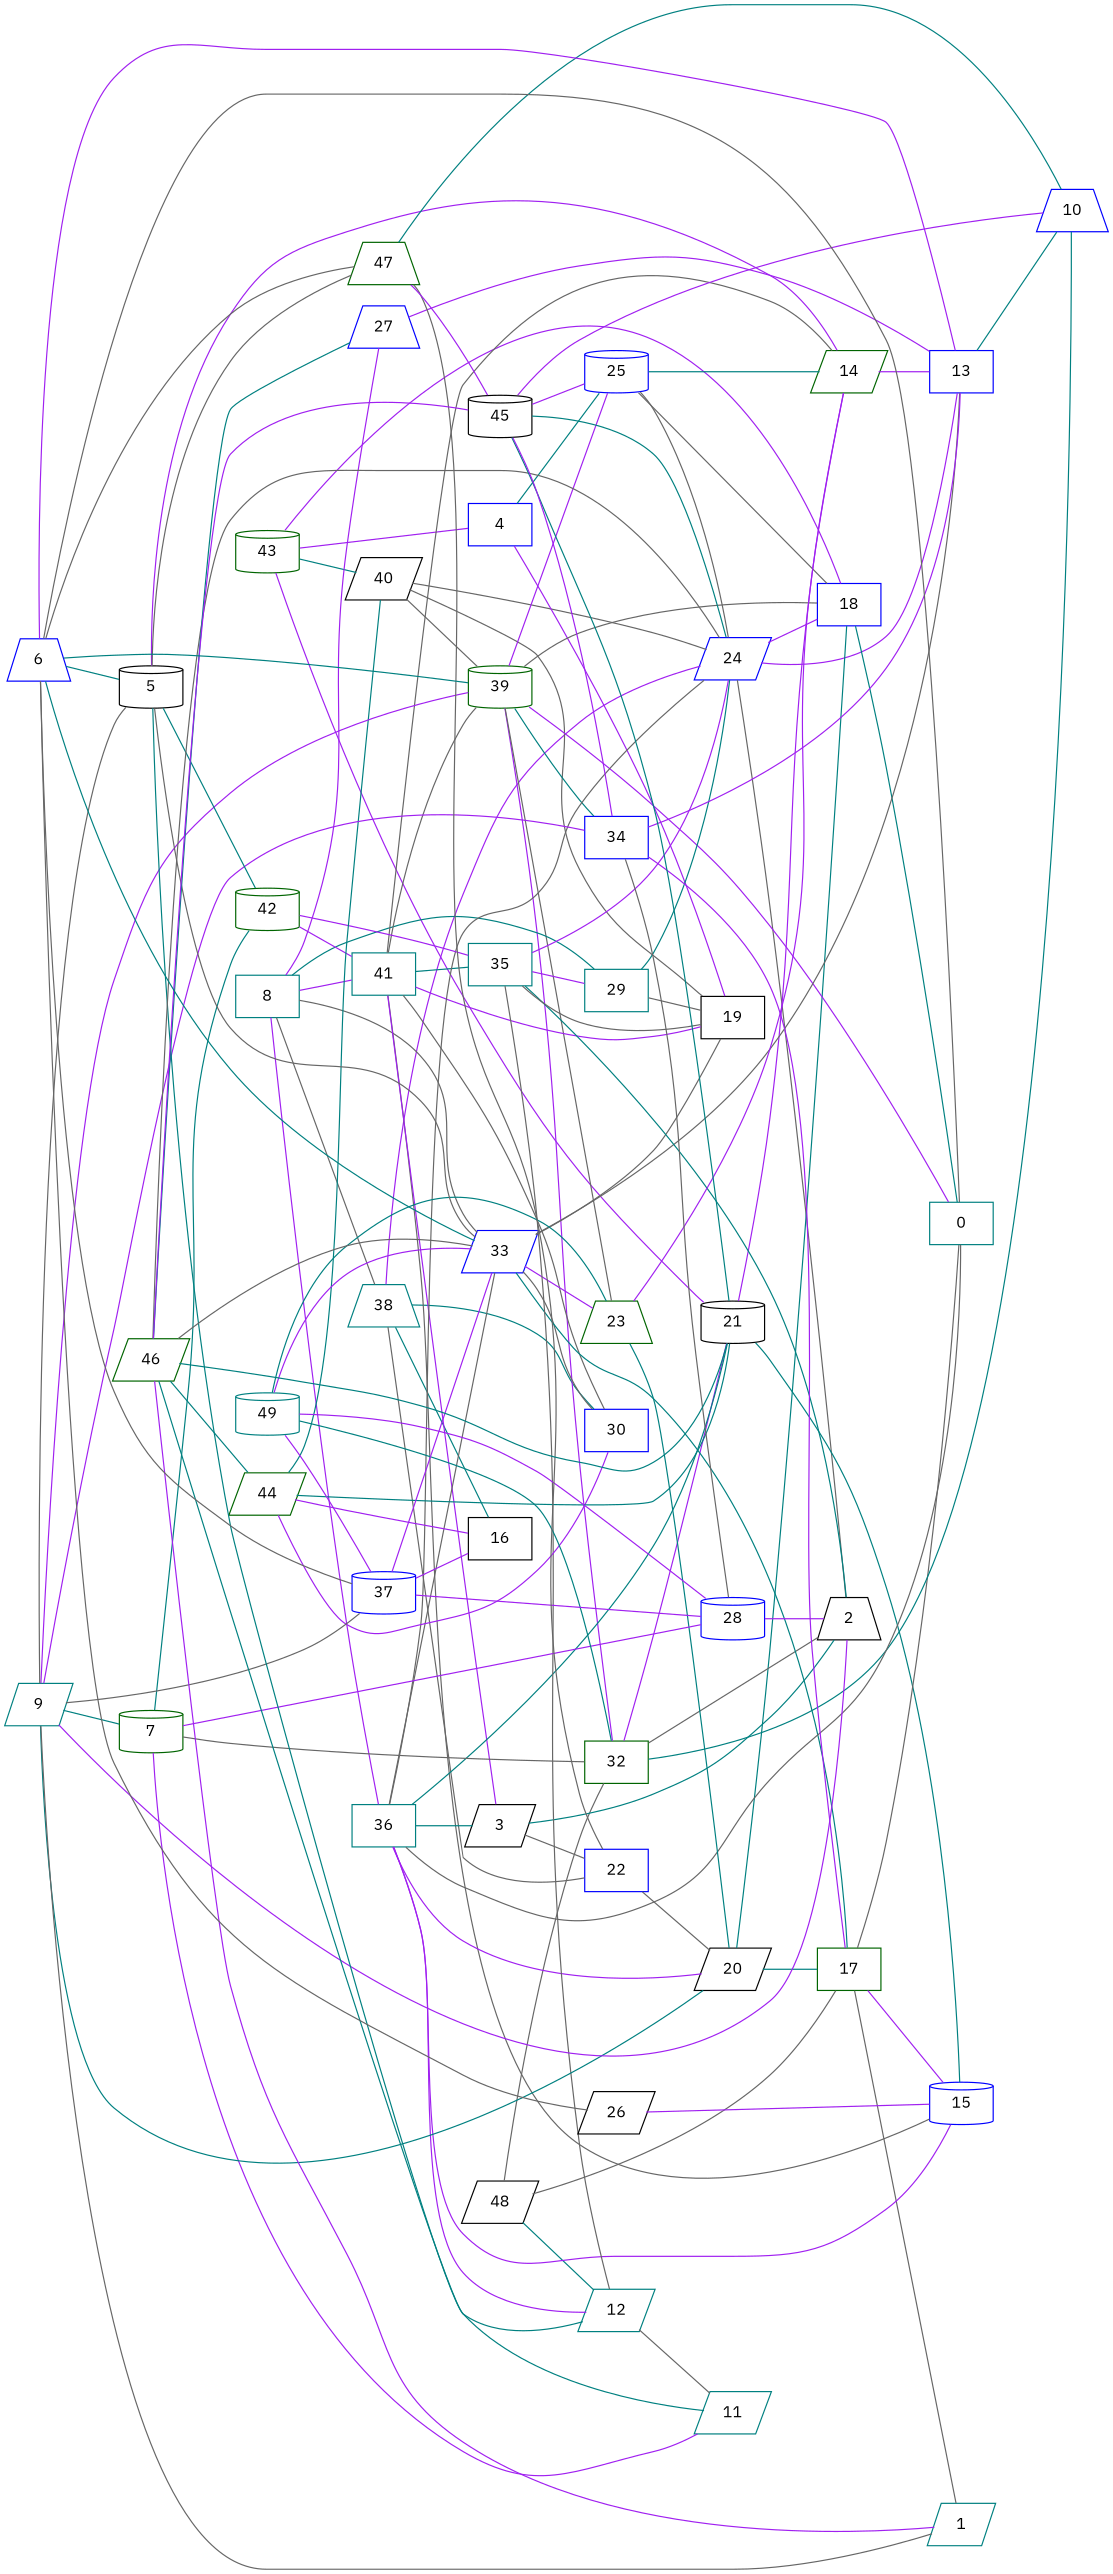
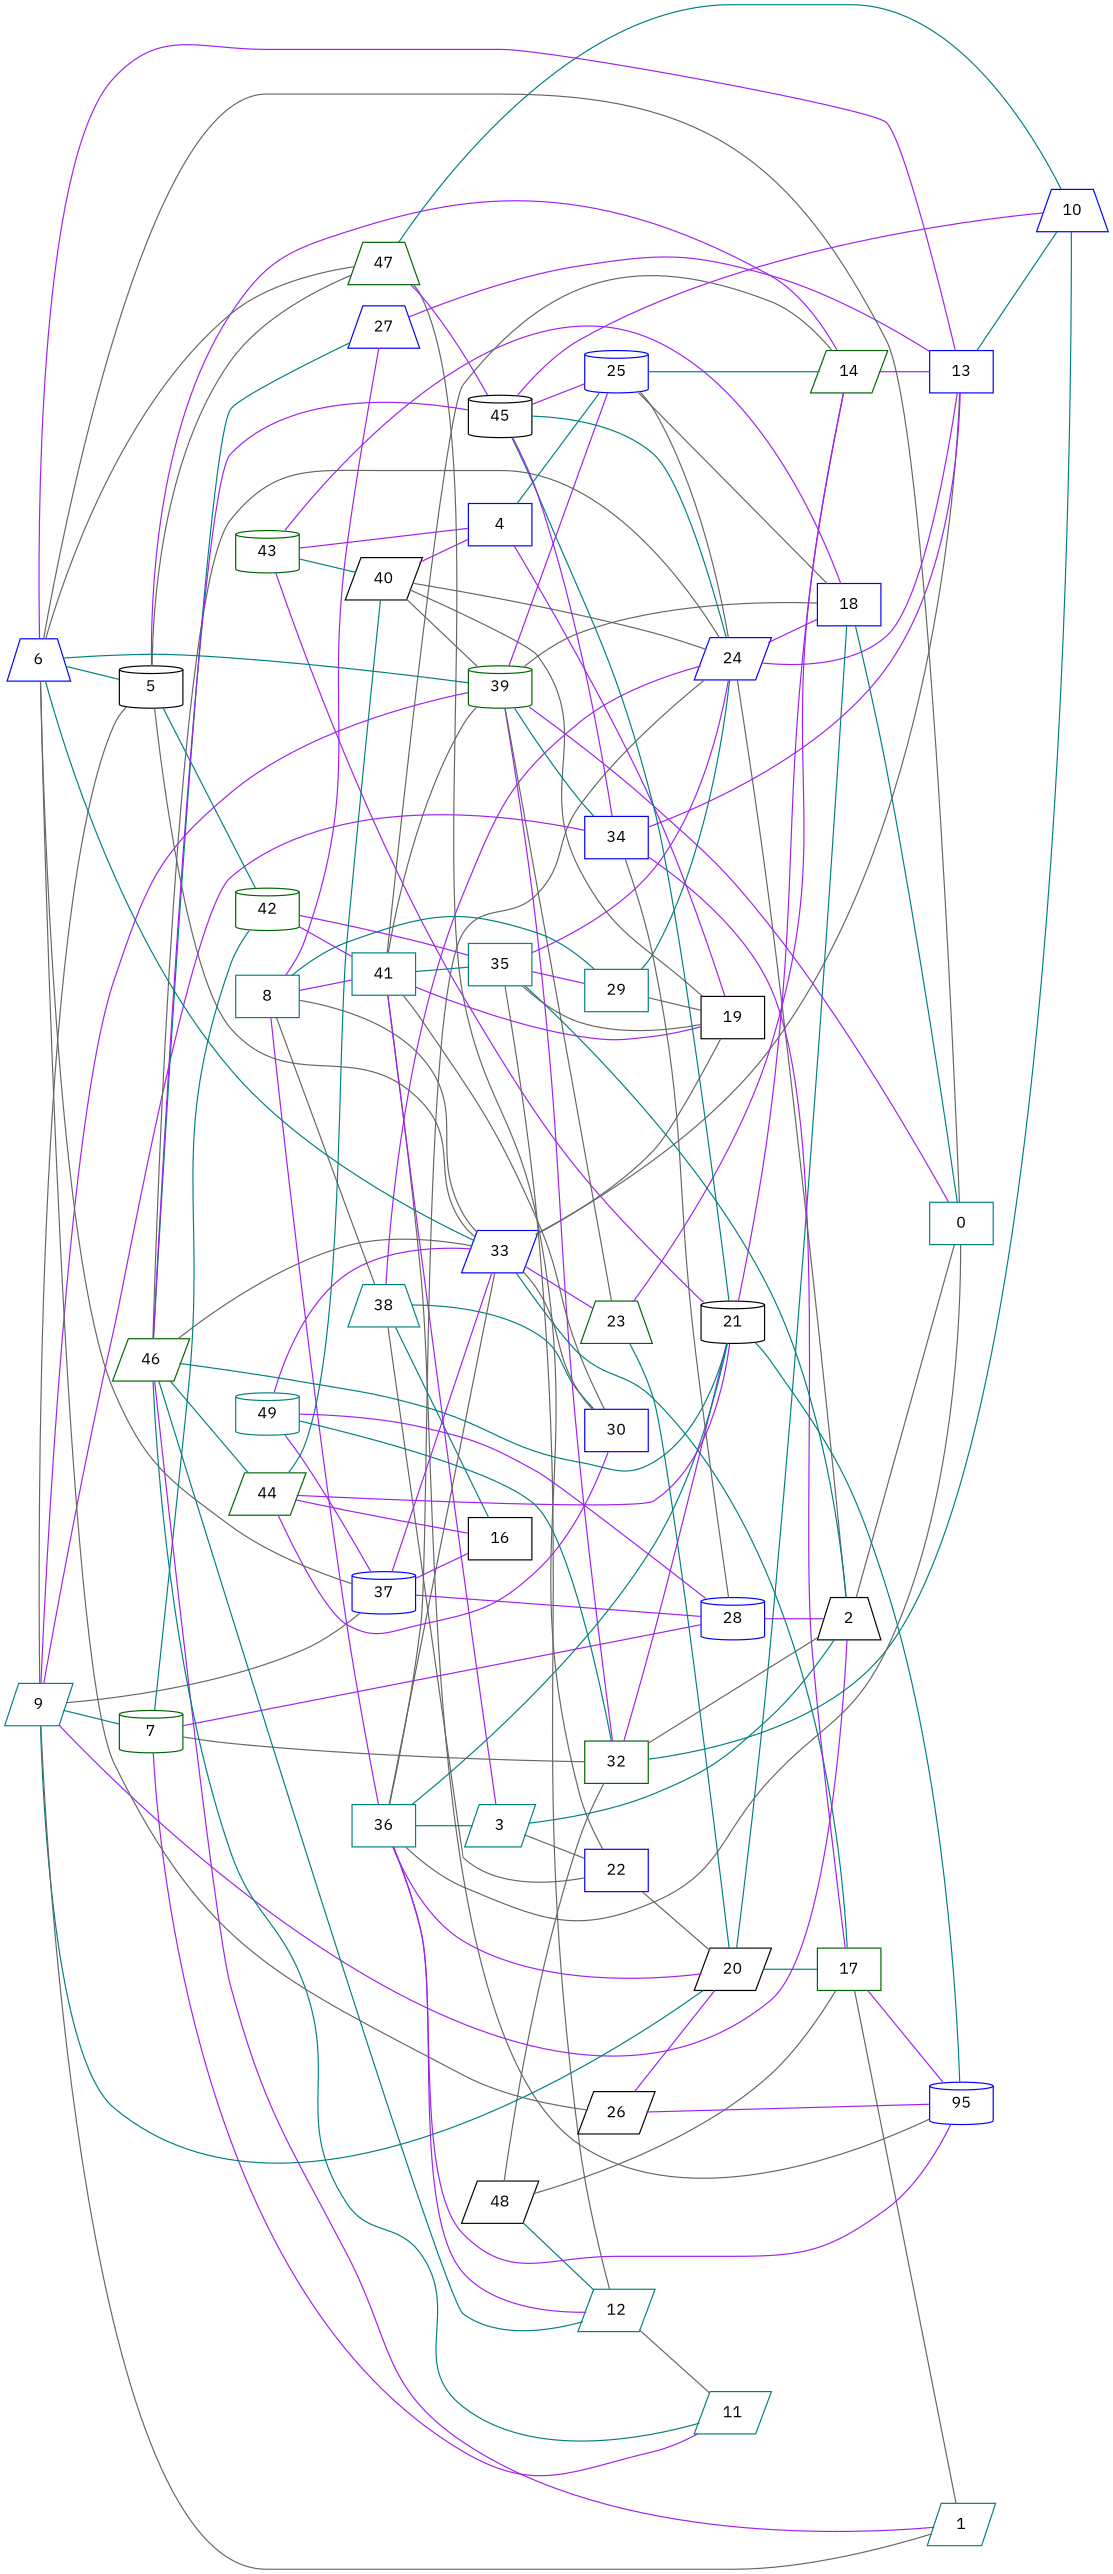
none -> (444, 551)
(377, 1224) -> none
(565, 1505) -> (565, 1505)
(925, 1599) -> (905, 1421)
(264, 1654) -> (316, 2032)
(500, 1826) -> (500, 1826)
none -> (677, 2039)
(961, 2103) -> (961, 2103)
